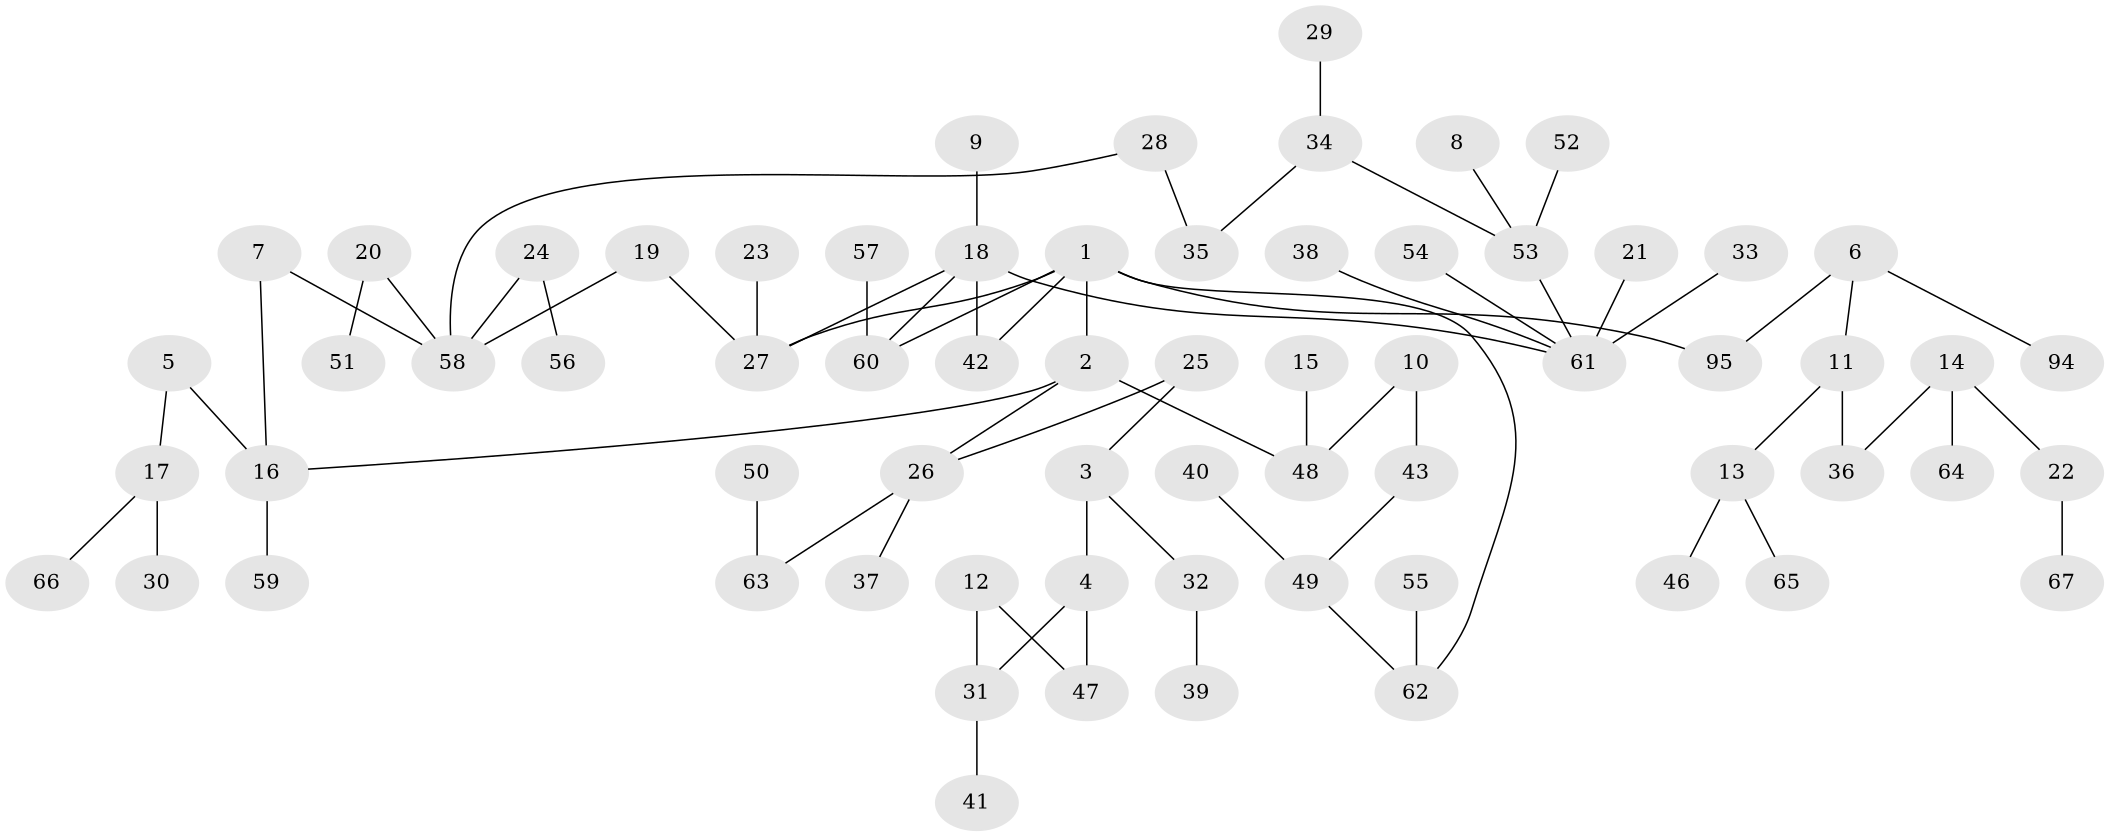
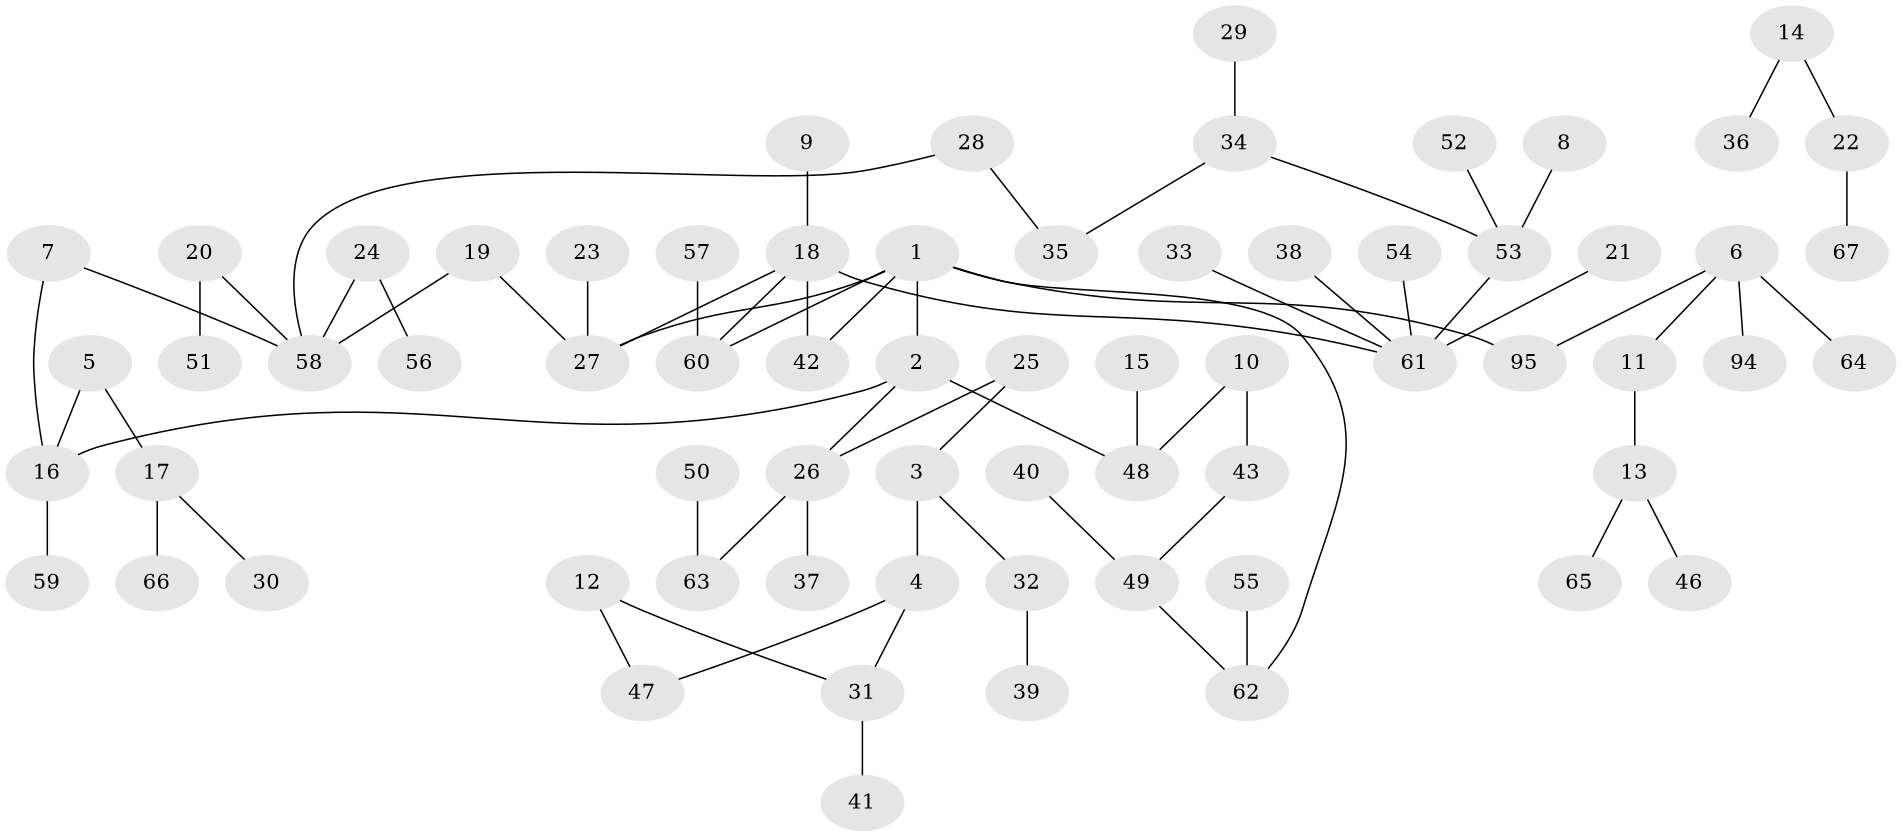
(1842, 418) -> none
(1952, 418) -> (1796, 309)
